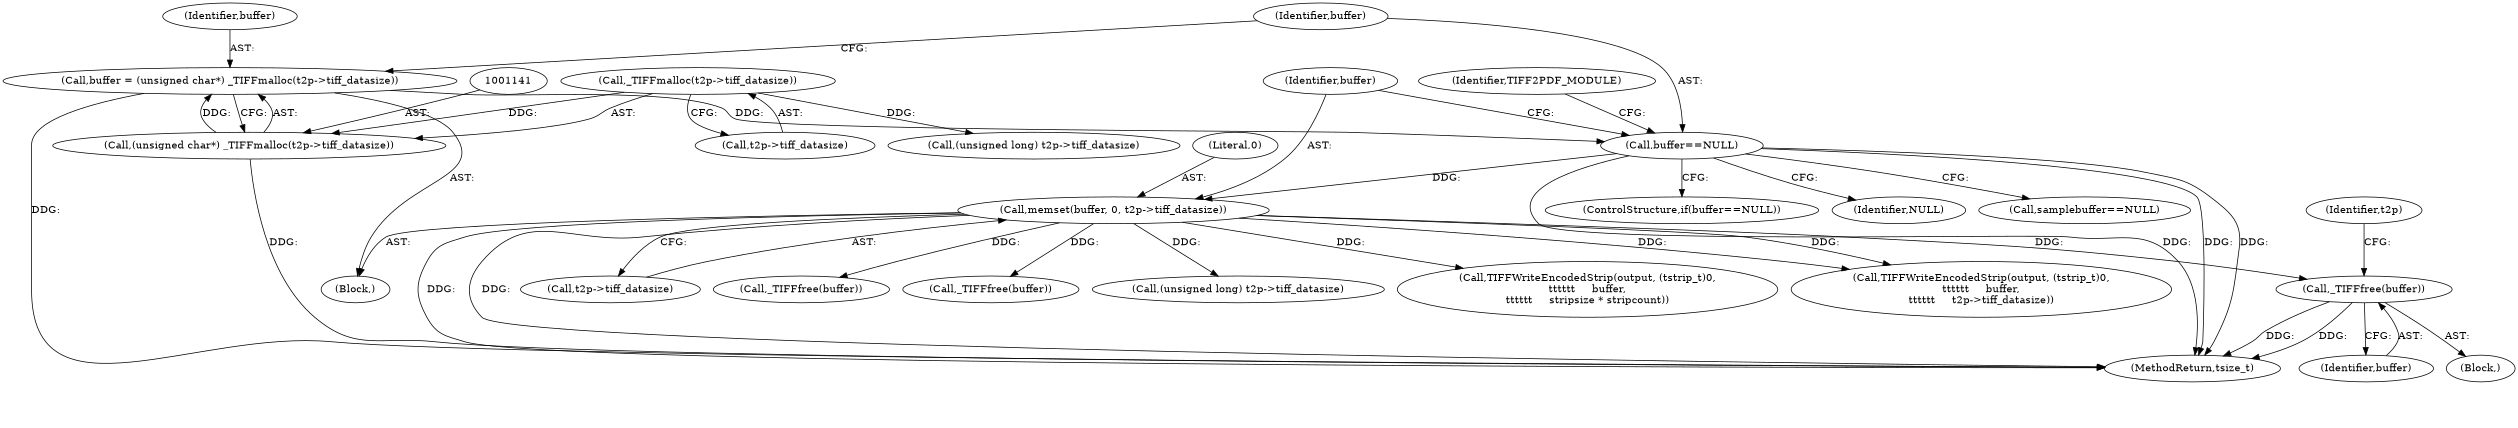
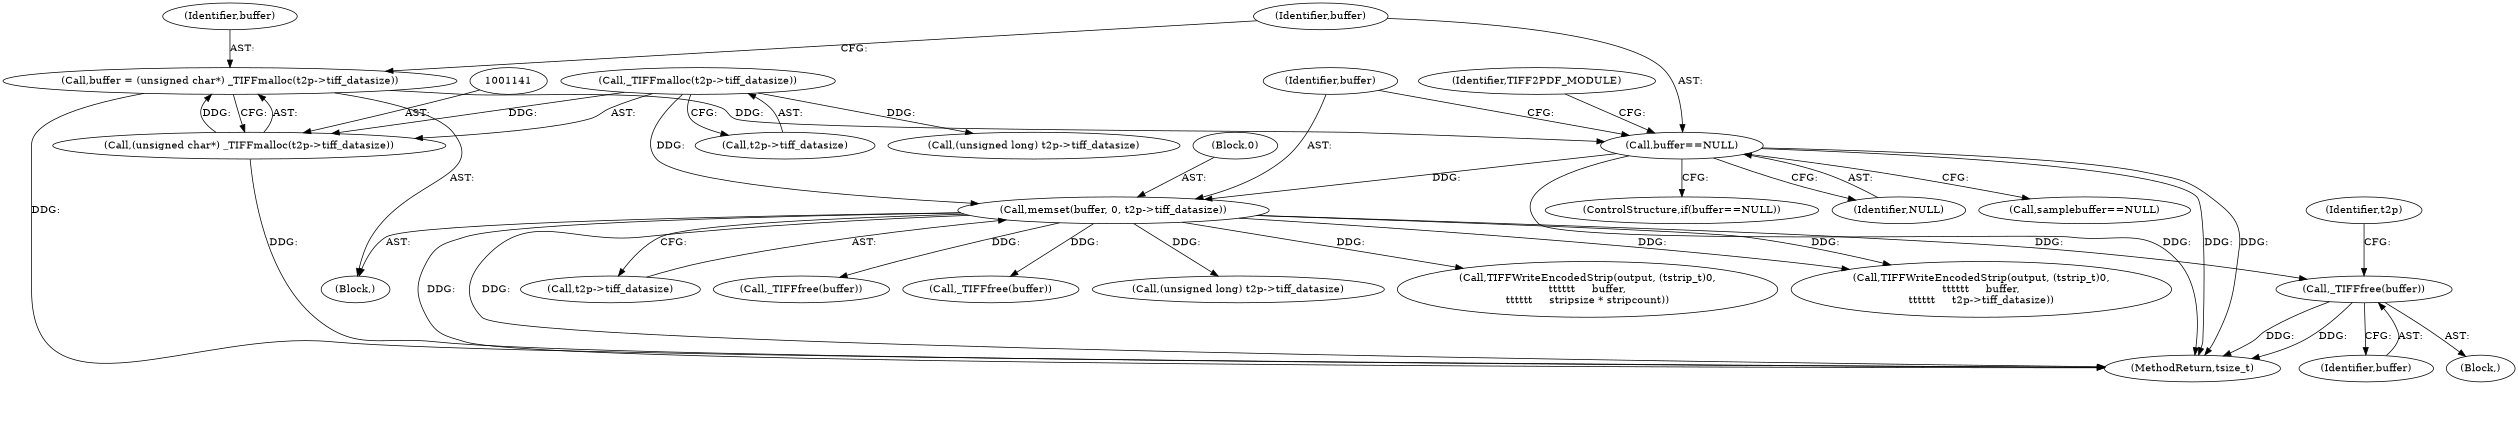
(1235, 146) -> (1235, 146)
none -> (1817, 171)
none -> (773, 187)
